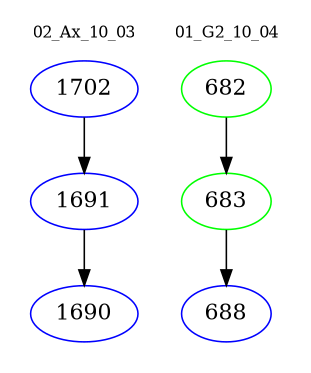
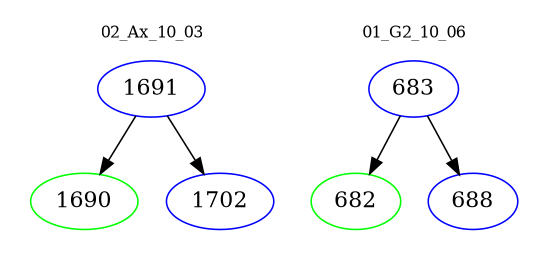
(227, 34) -> (414, 34)
(84, 138) -> (181, 138)
(226, 138) -> (389, 138)
(226, 201) -> (414, 89)
(84, 314) -> (84, 201)
